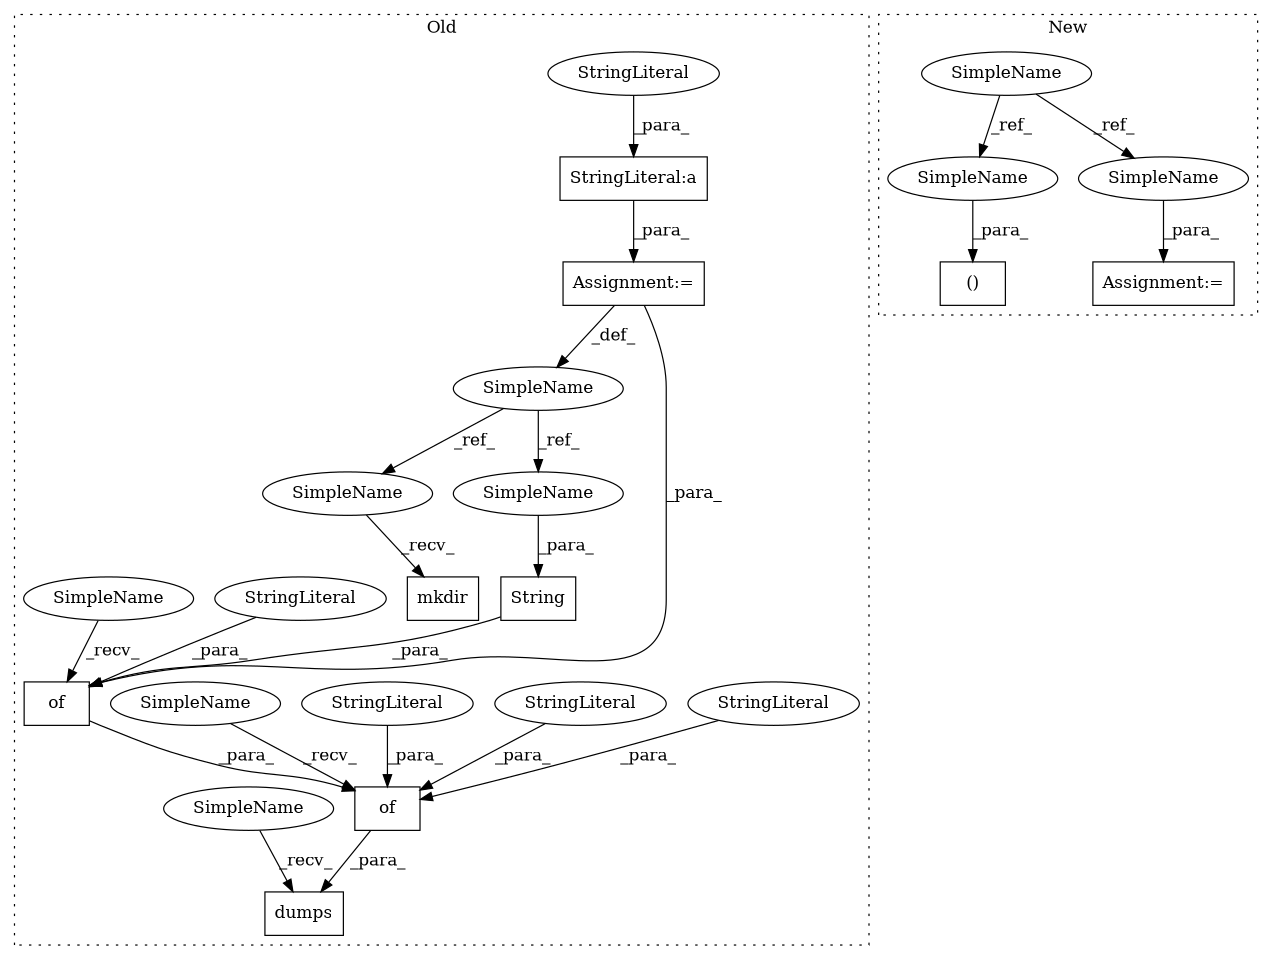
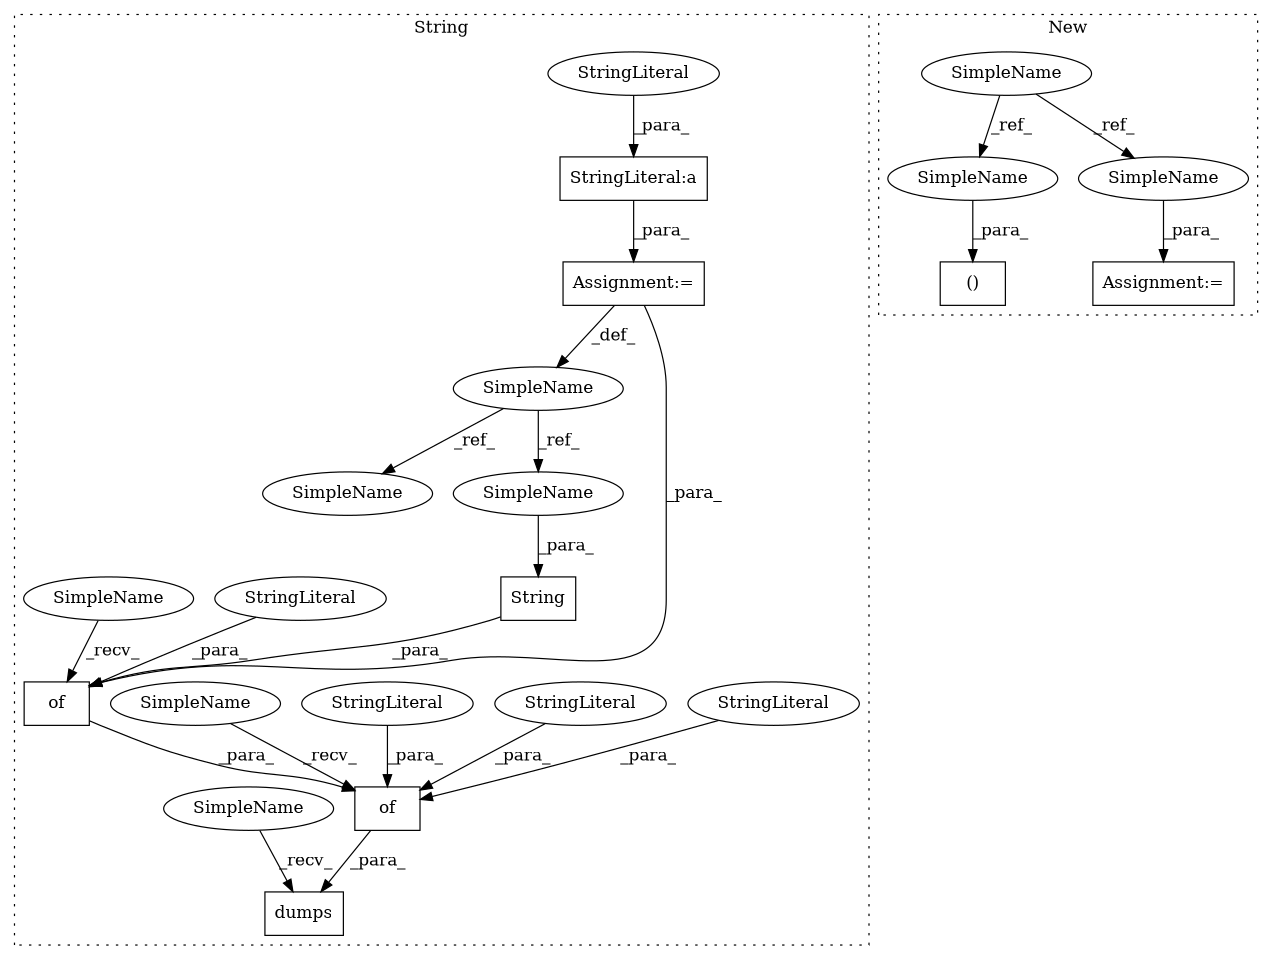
(442, 28) -> (442, 28)
(443, 599) -> none
